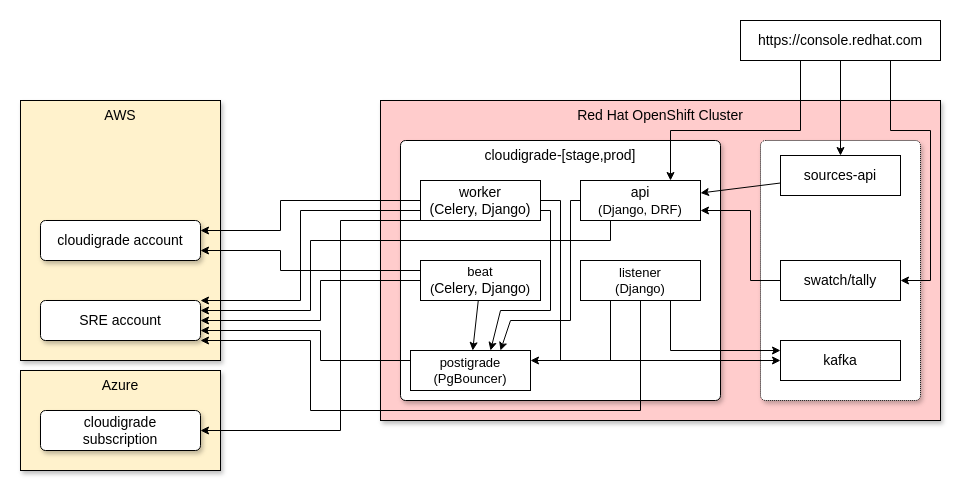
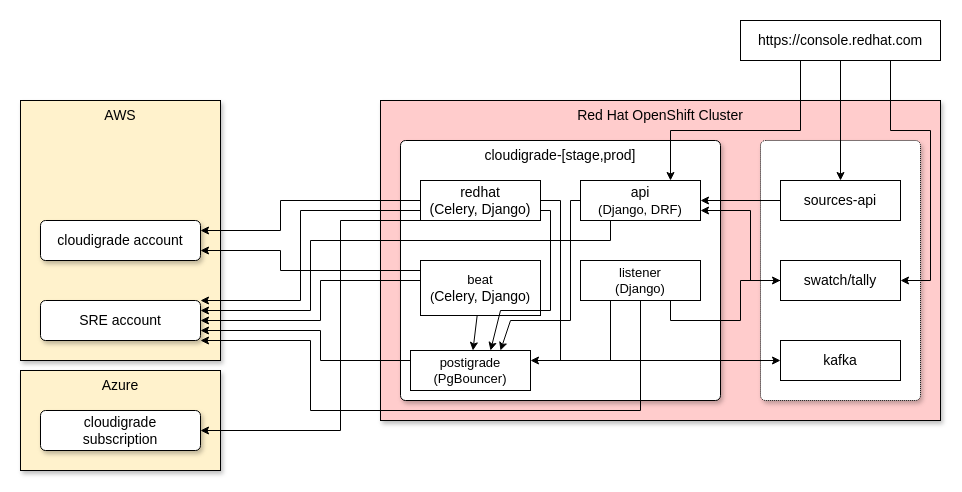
(841, 176) -> (841, 201)
(481, 201) -> (481, 201)
(481, 281) -> (481, 288)
(706, 351) -> (728, 321)
